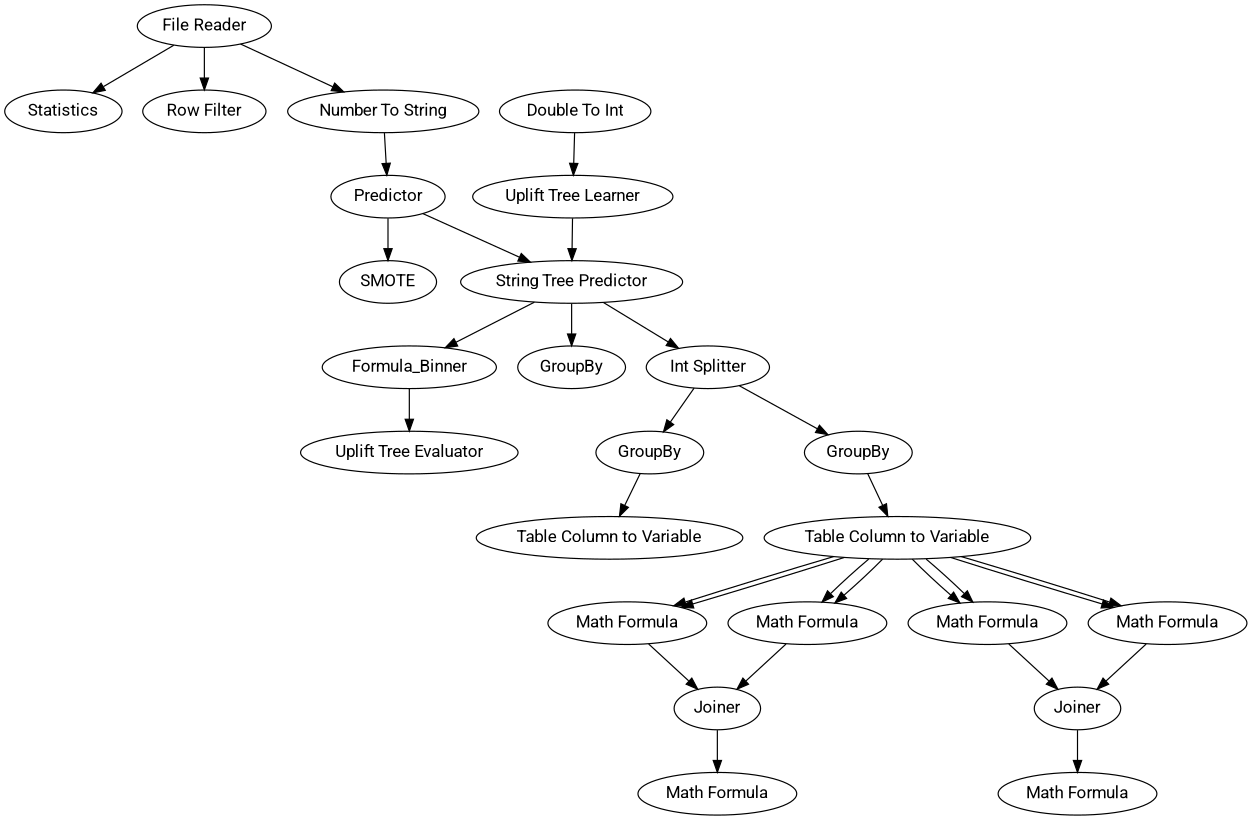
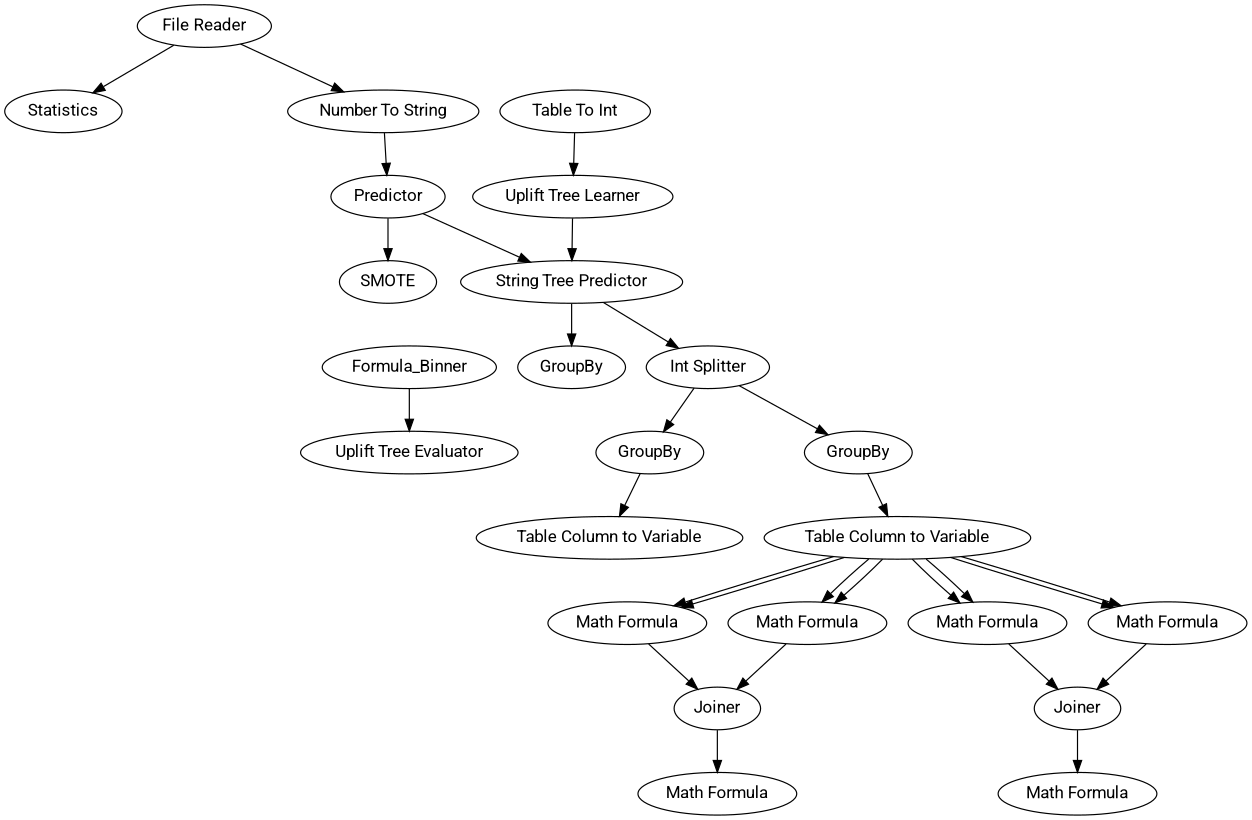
(204, 111) -> none
(575, 111) -> (575, 111)
(495, 322) -> none
